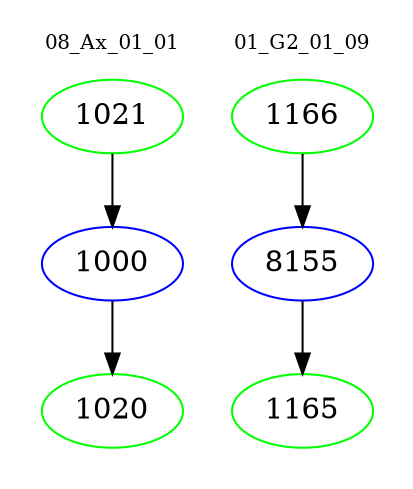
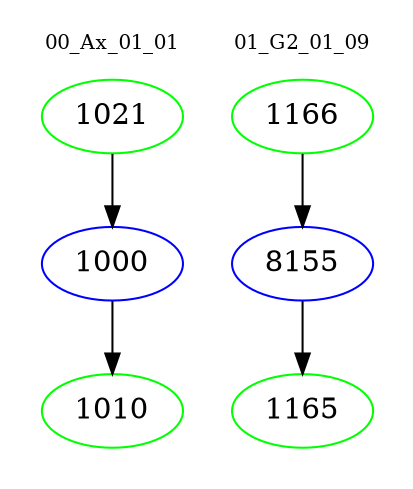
(112, 44) -> (112, 44)
(112, 411) -> (112, 411)
